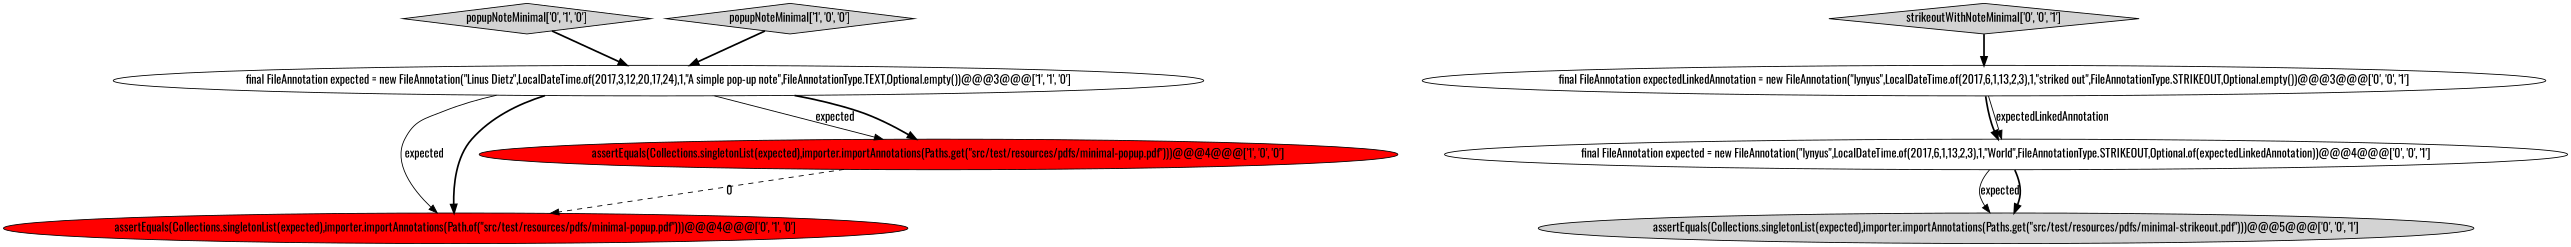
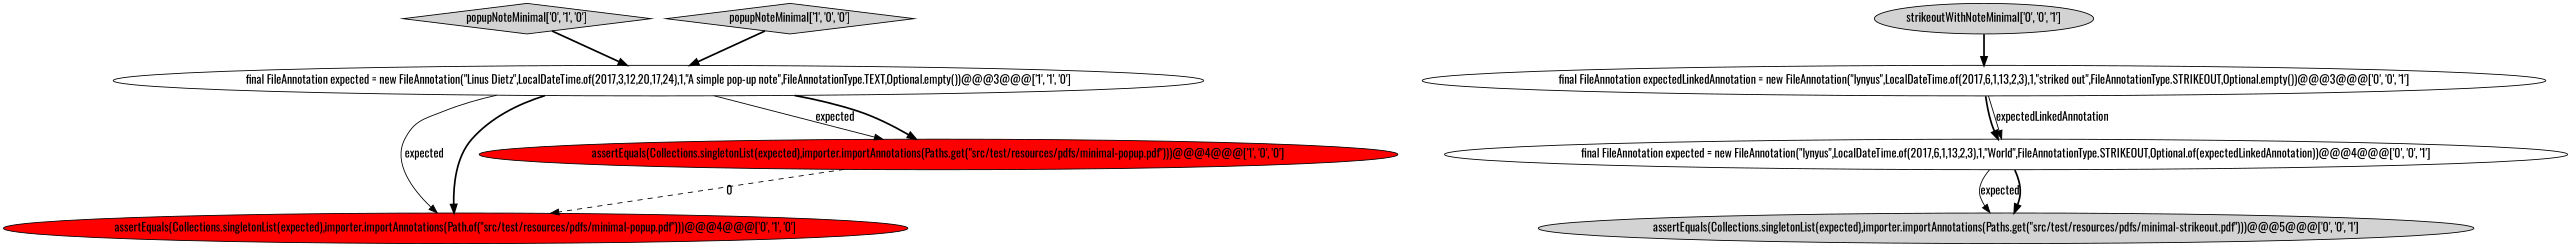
(1984, 19) -> (1984, 19)
